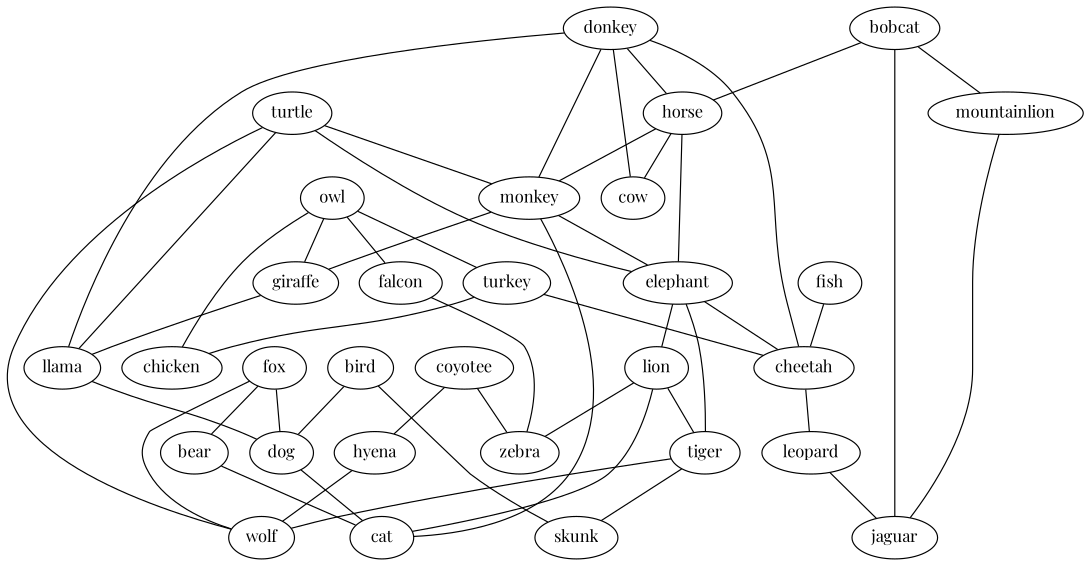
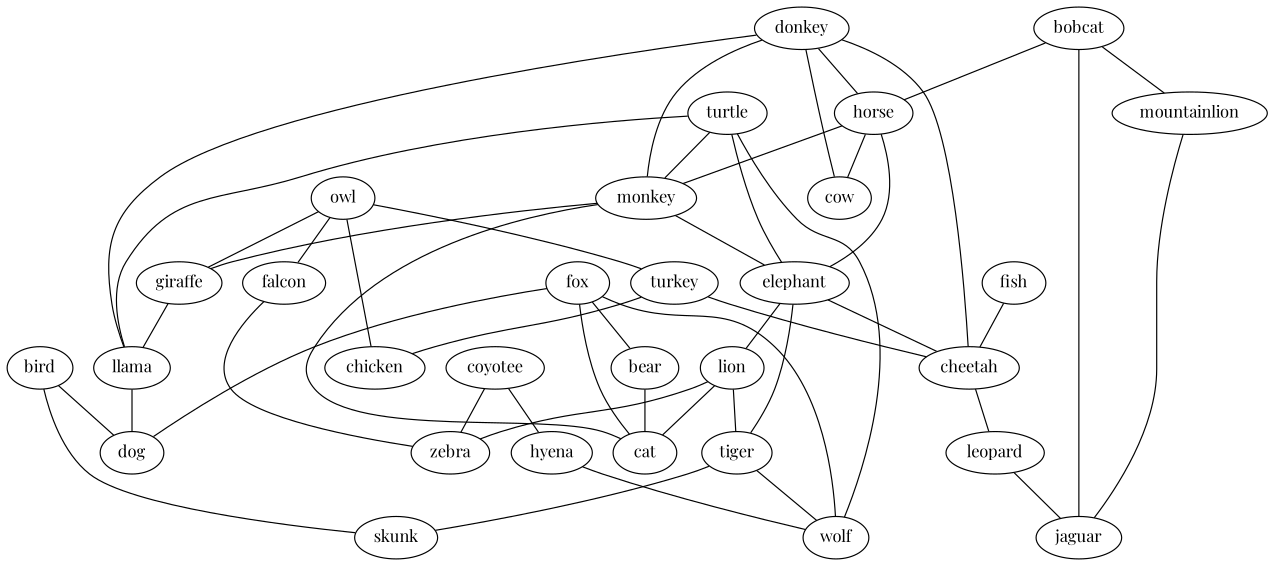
(332, 495) -> (594, 373)
